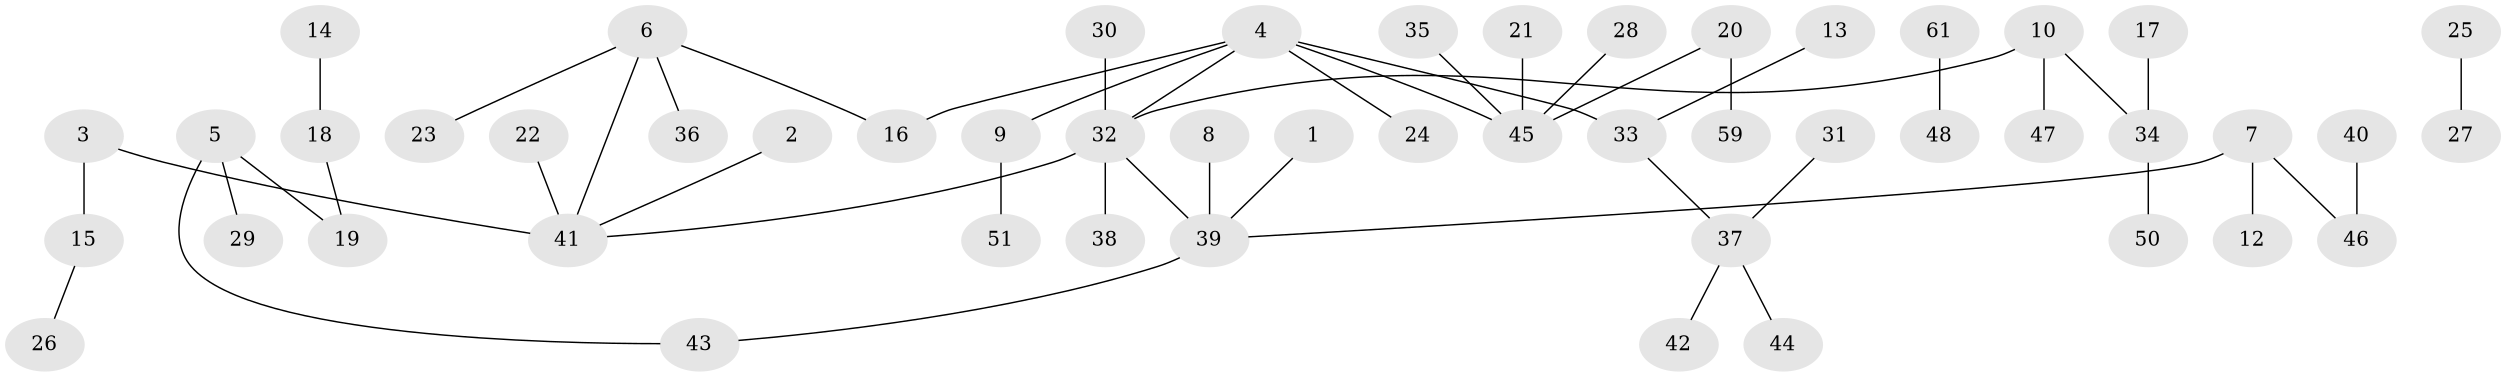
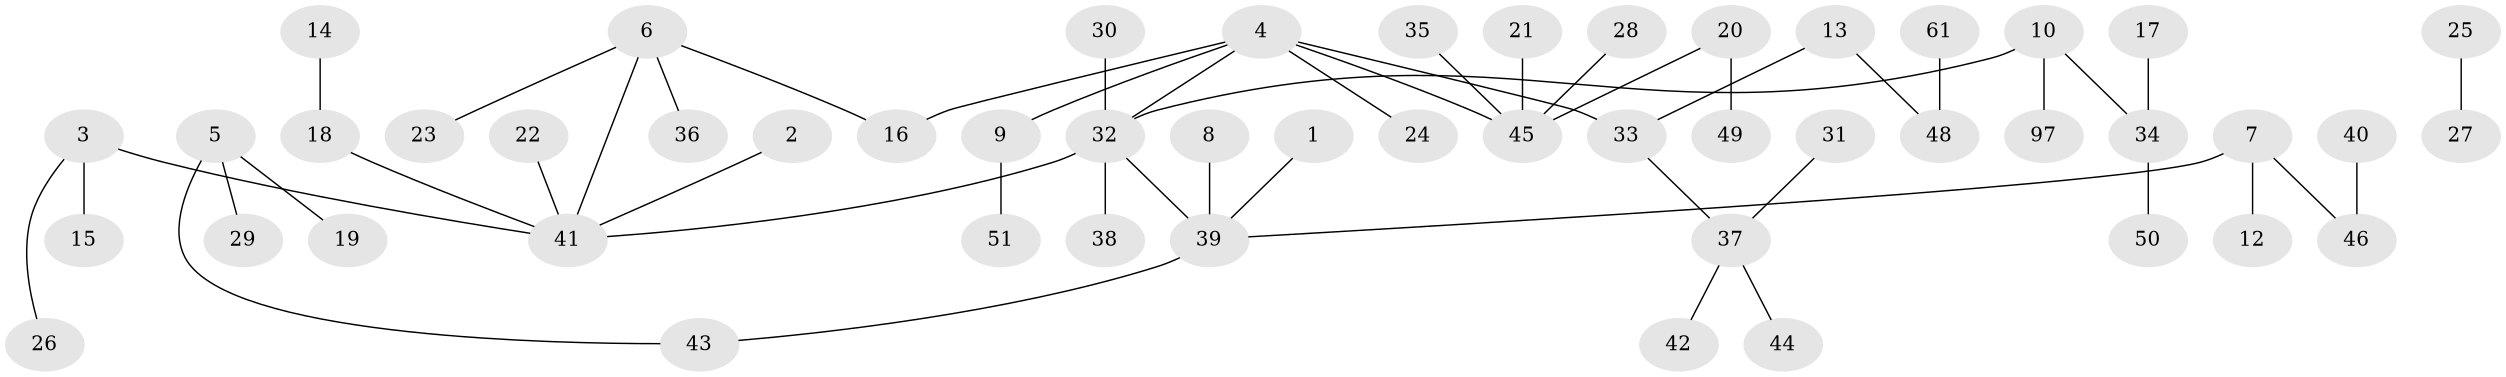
none -> (1892, 88)
(1731, 136) -> (1731, 136)
(2044, 136) -> (2044, 136)
(334, 188) -> (442, 191)
(65, 292) -> (28, 235)
